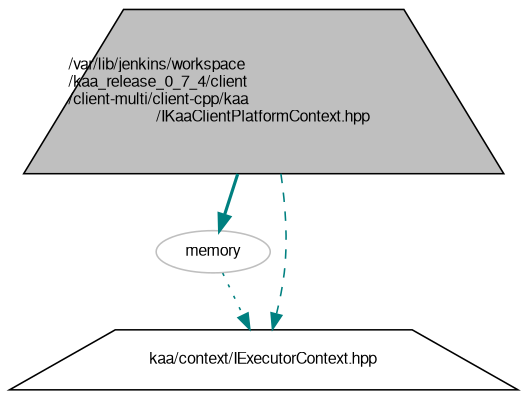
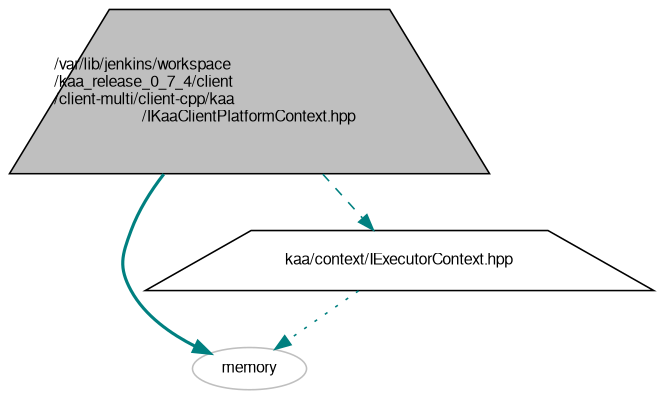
(233, 294) -> (323, 315)
